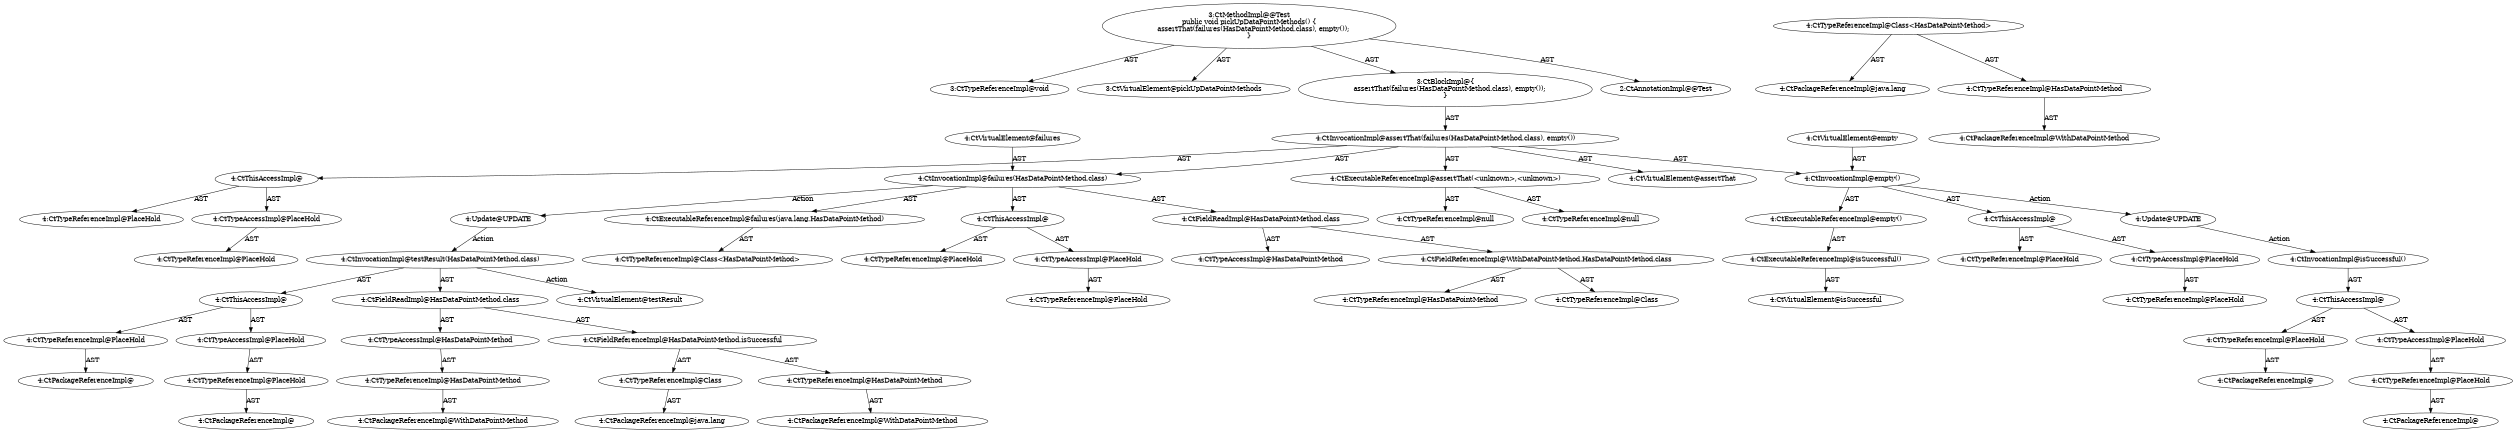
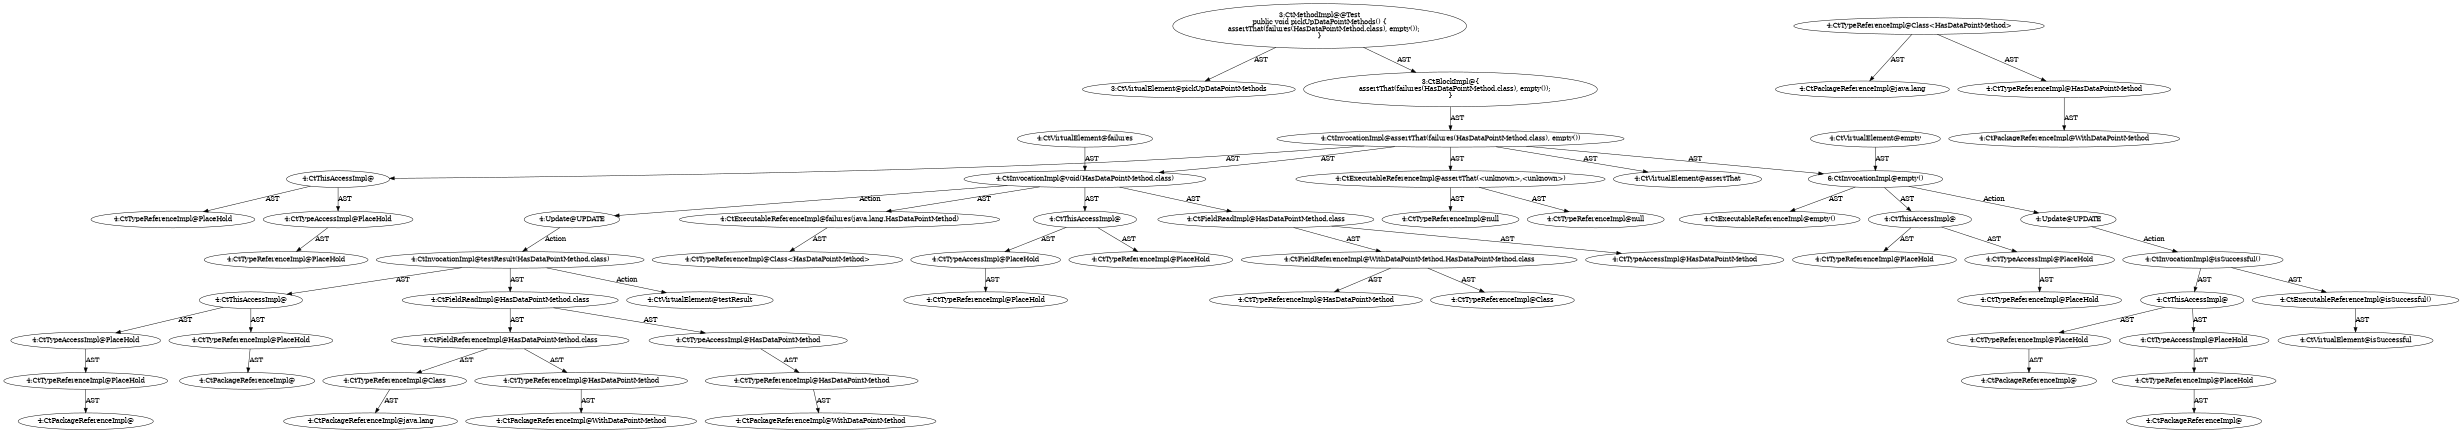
(1000, 89) -> none
(1666, 89) -> none
(1013, 179) -> (1085, 179)
(1852, 179) -> (1875, 179)
(1831, 237) -> (2277, 279)
(682, 341) -> (510, 341)
